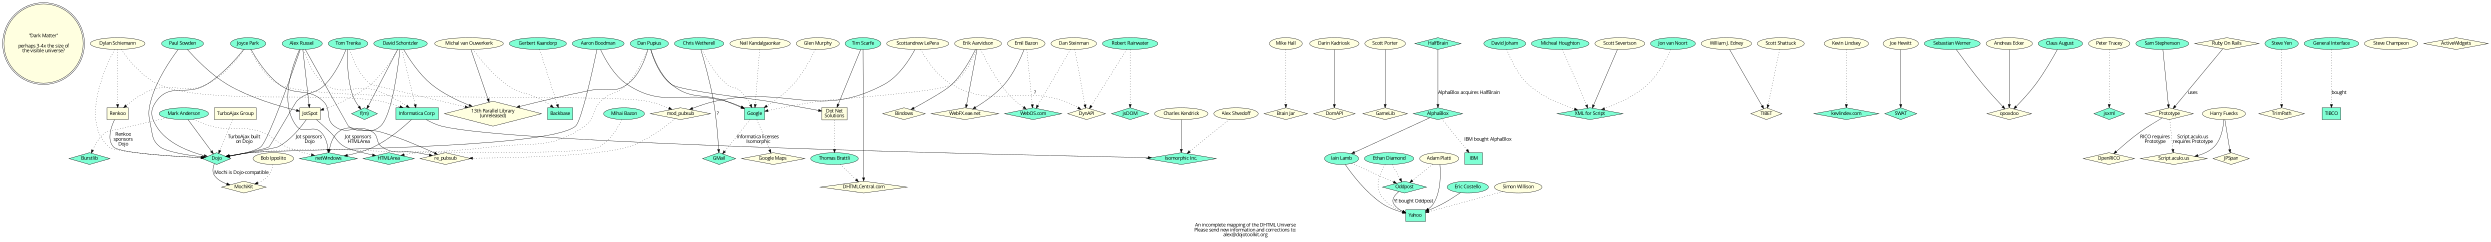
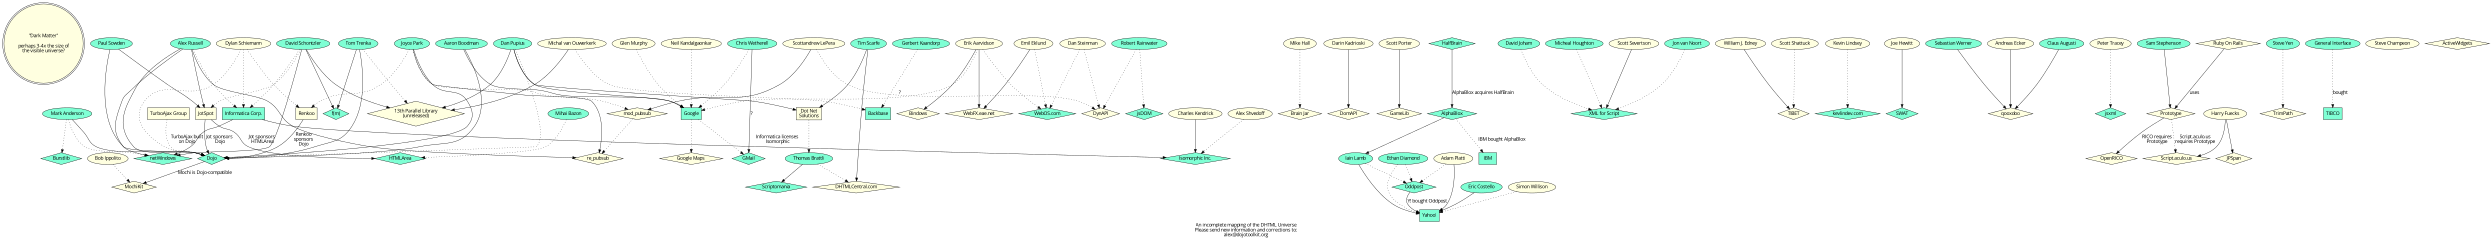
(1026, 44) -> (1033, 44)
none -> (776, 187)
